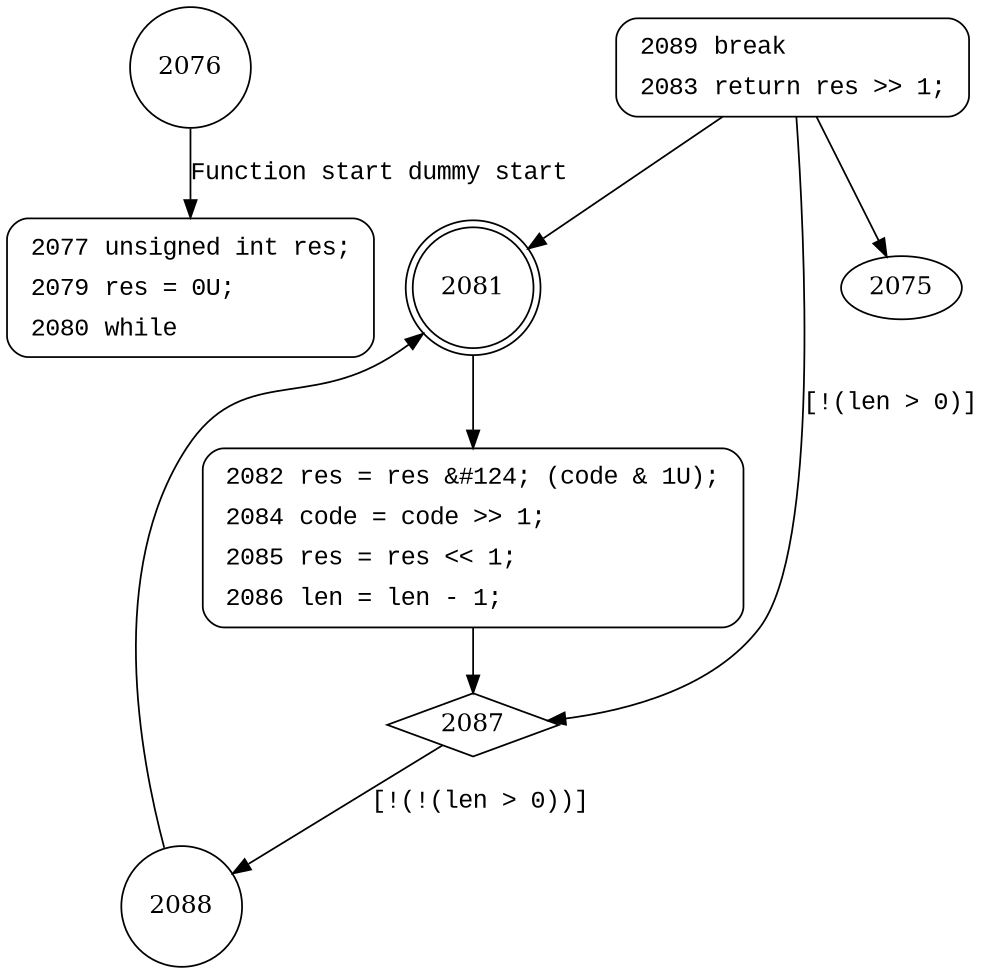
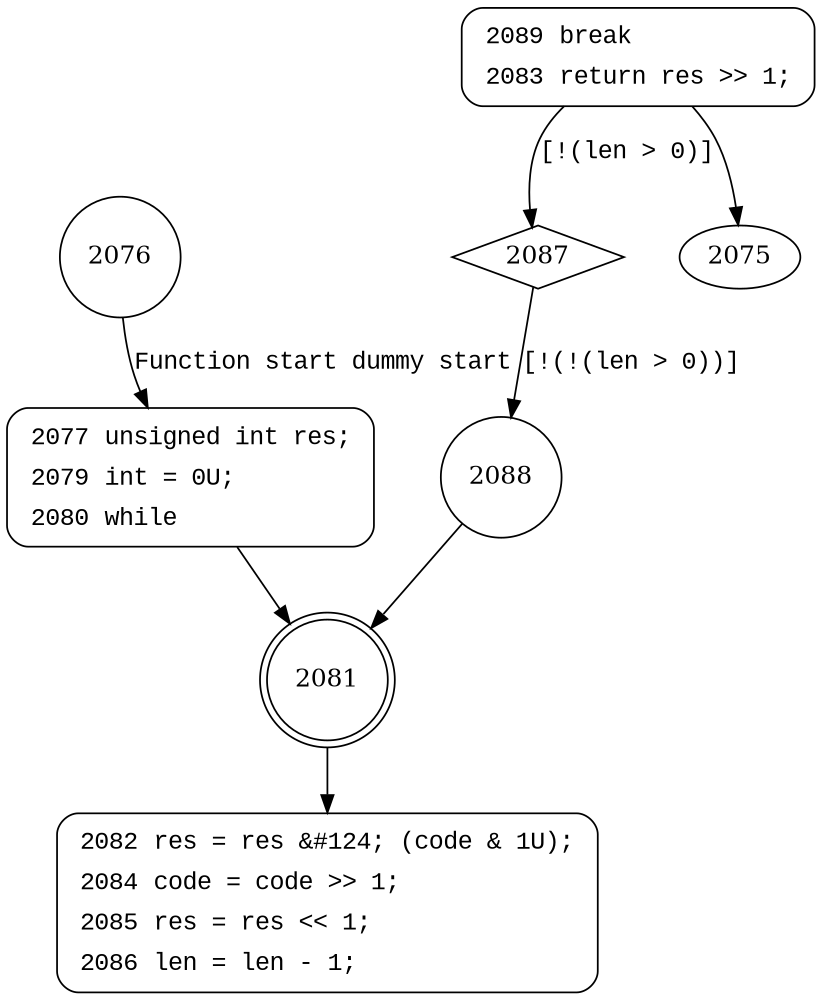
(633, 178) -> (258, 578)
(170, 288) -> (170, 477)
(473, 651) -> none
